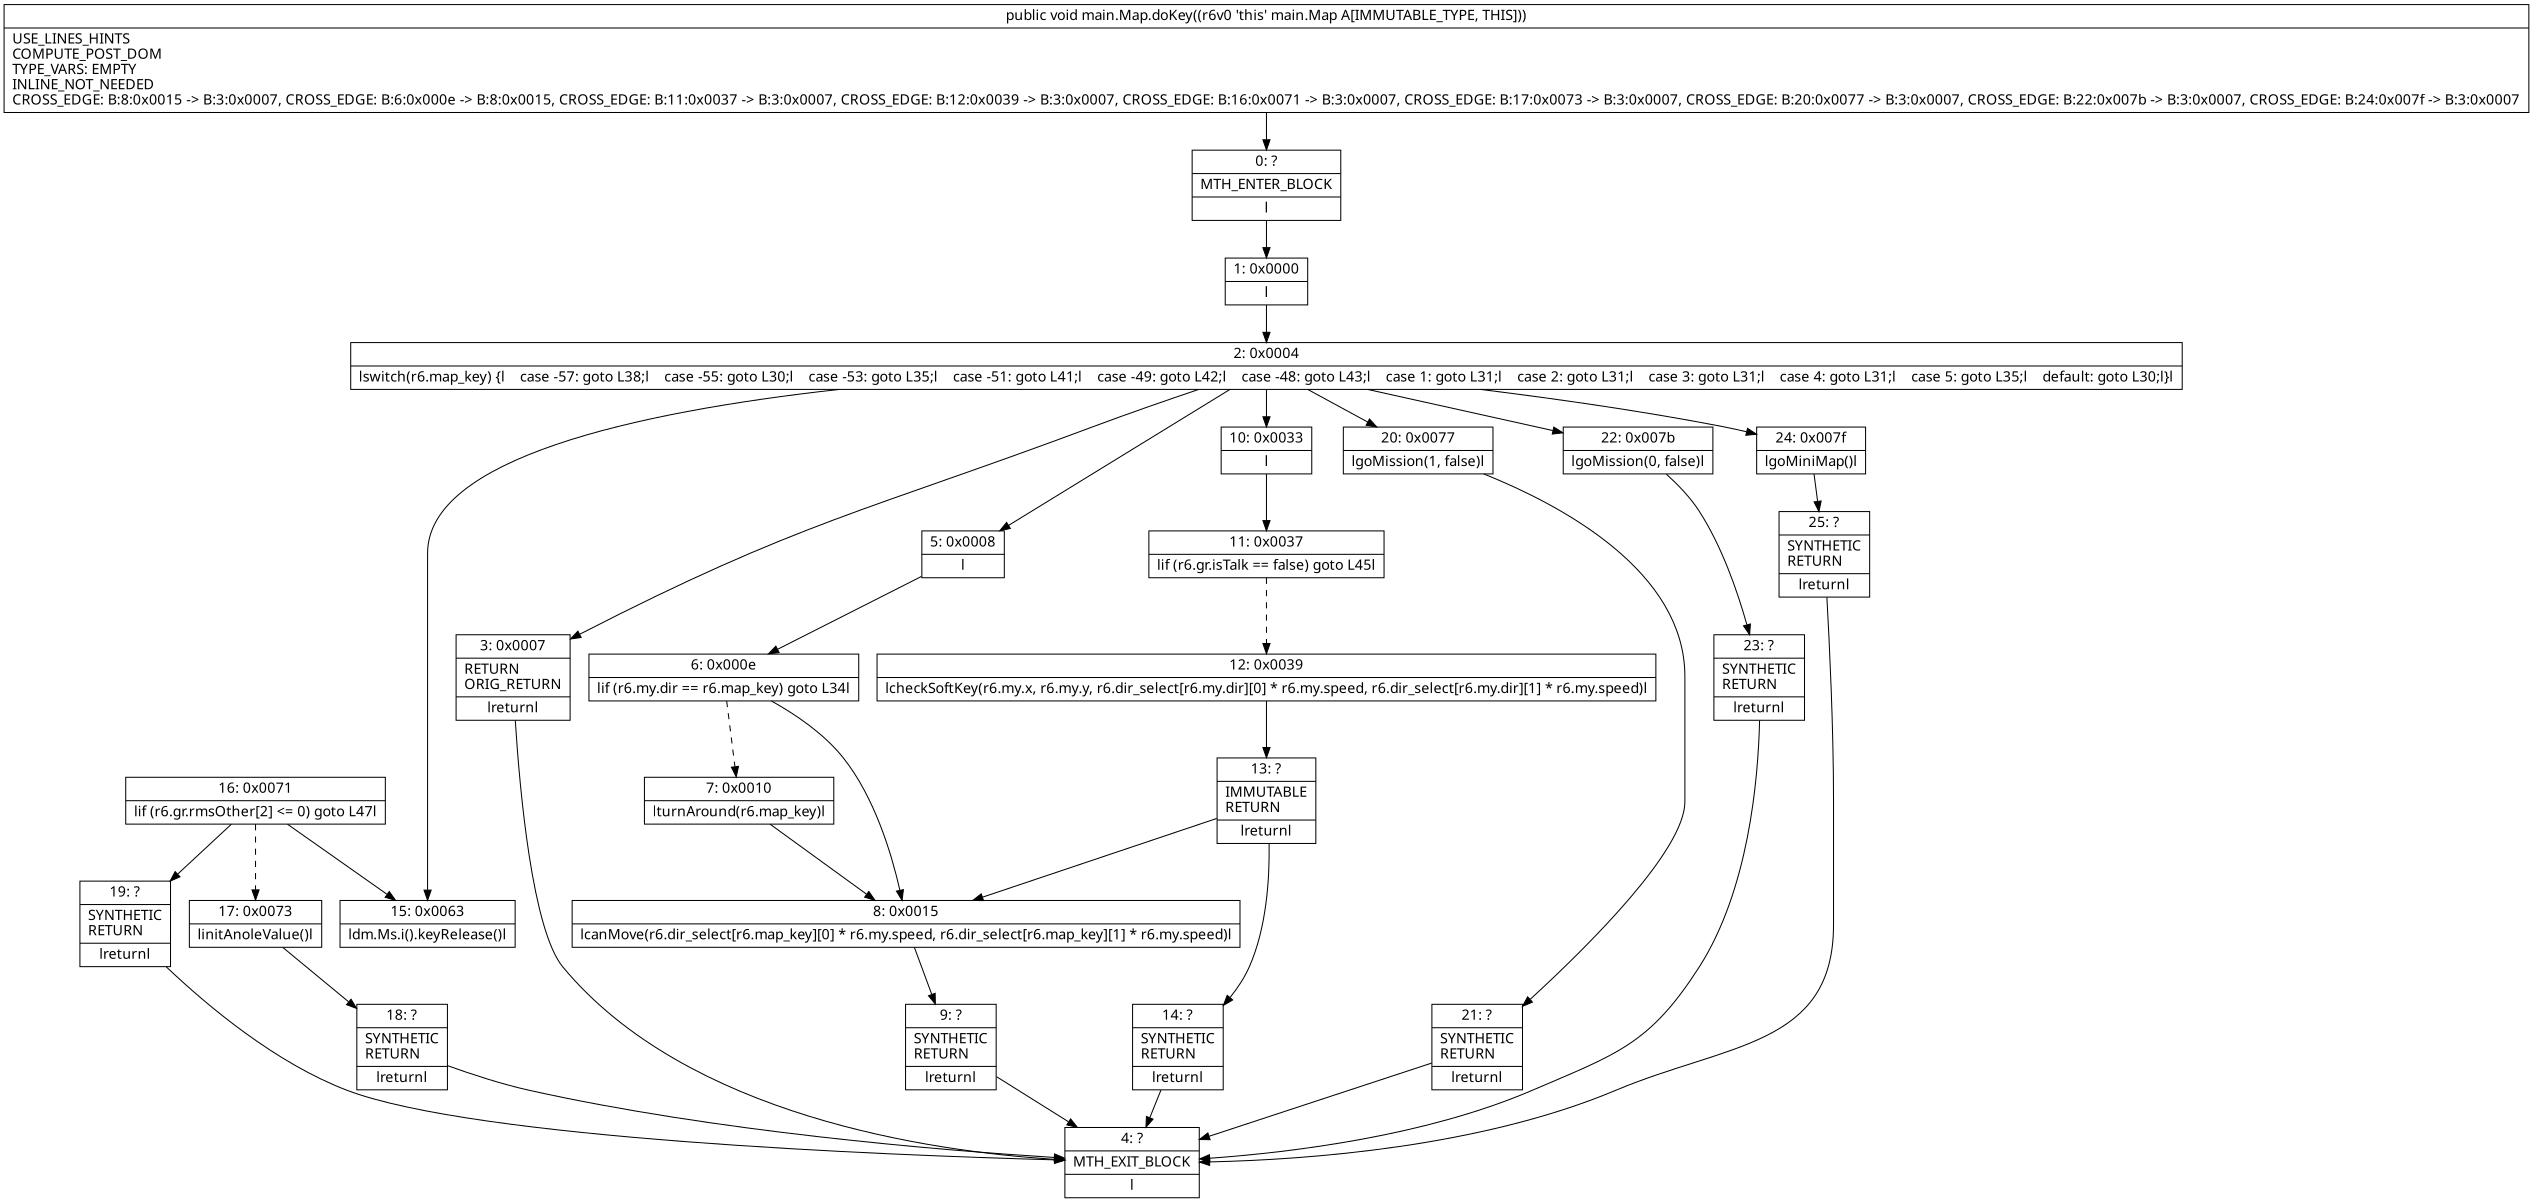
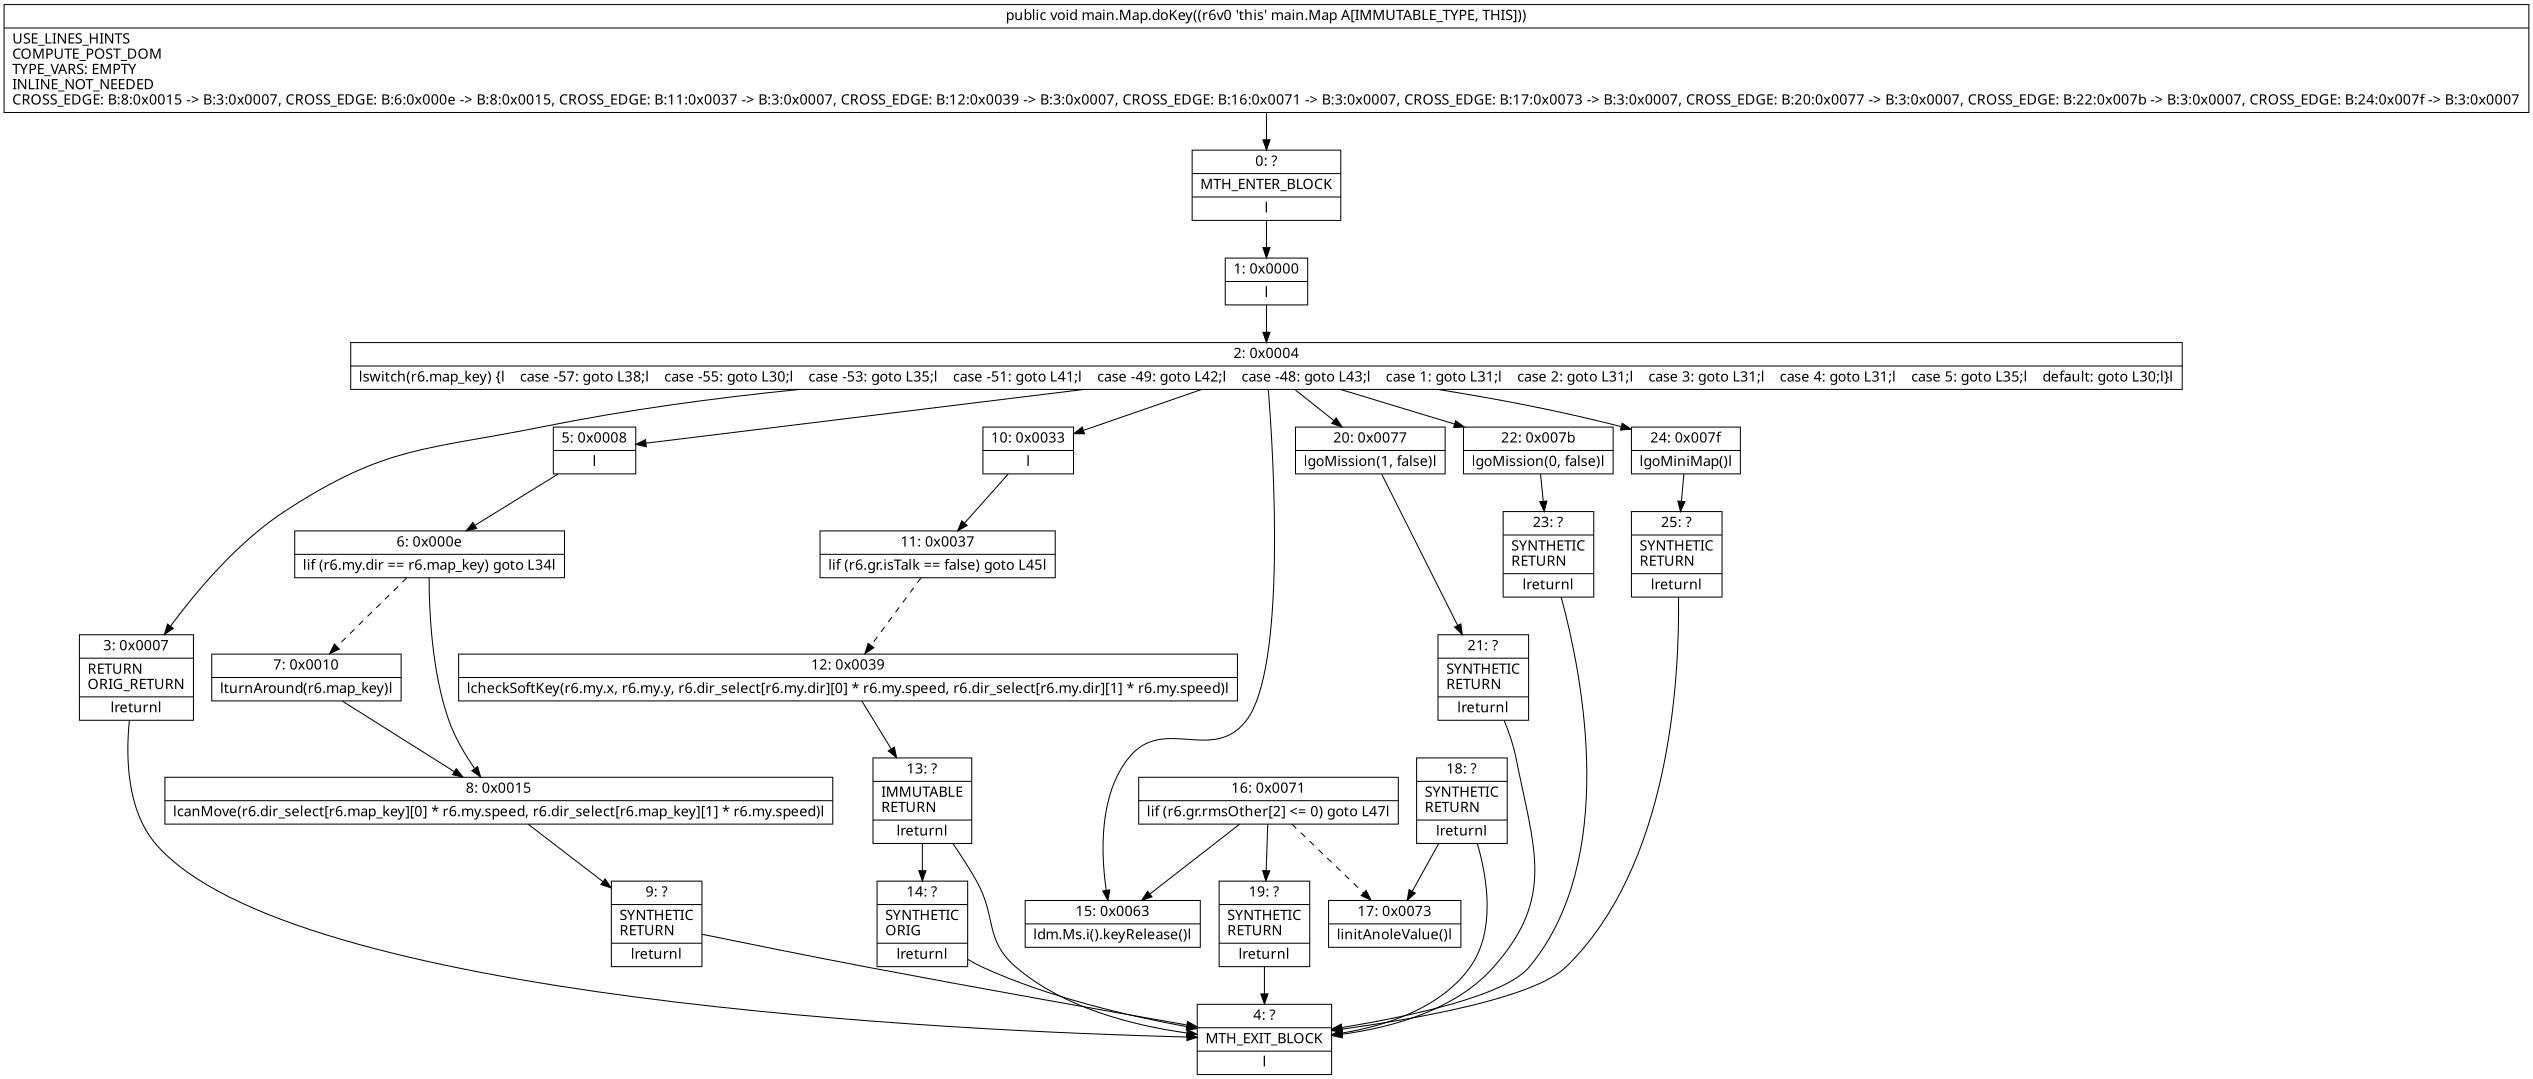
(1100, 858) -> (1034, 981)
(316, 975) -> (1425, 867)
(1169, 1054) -> (904, 931)
